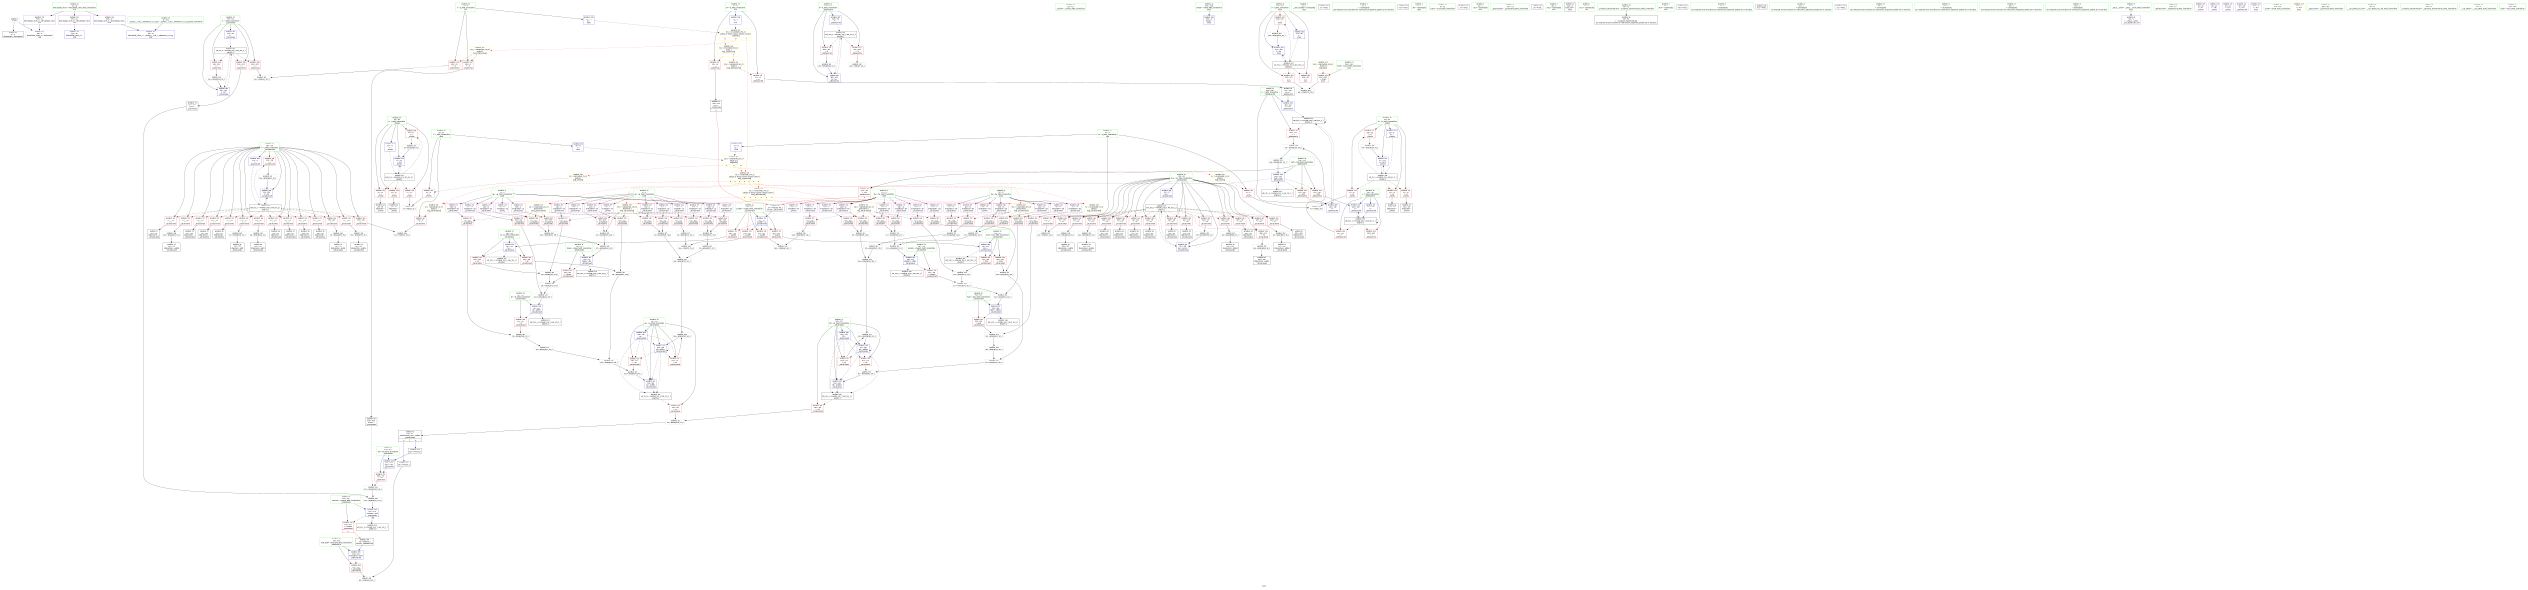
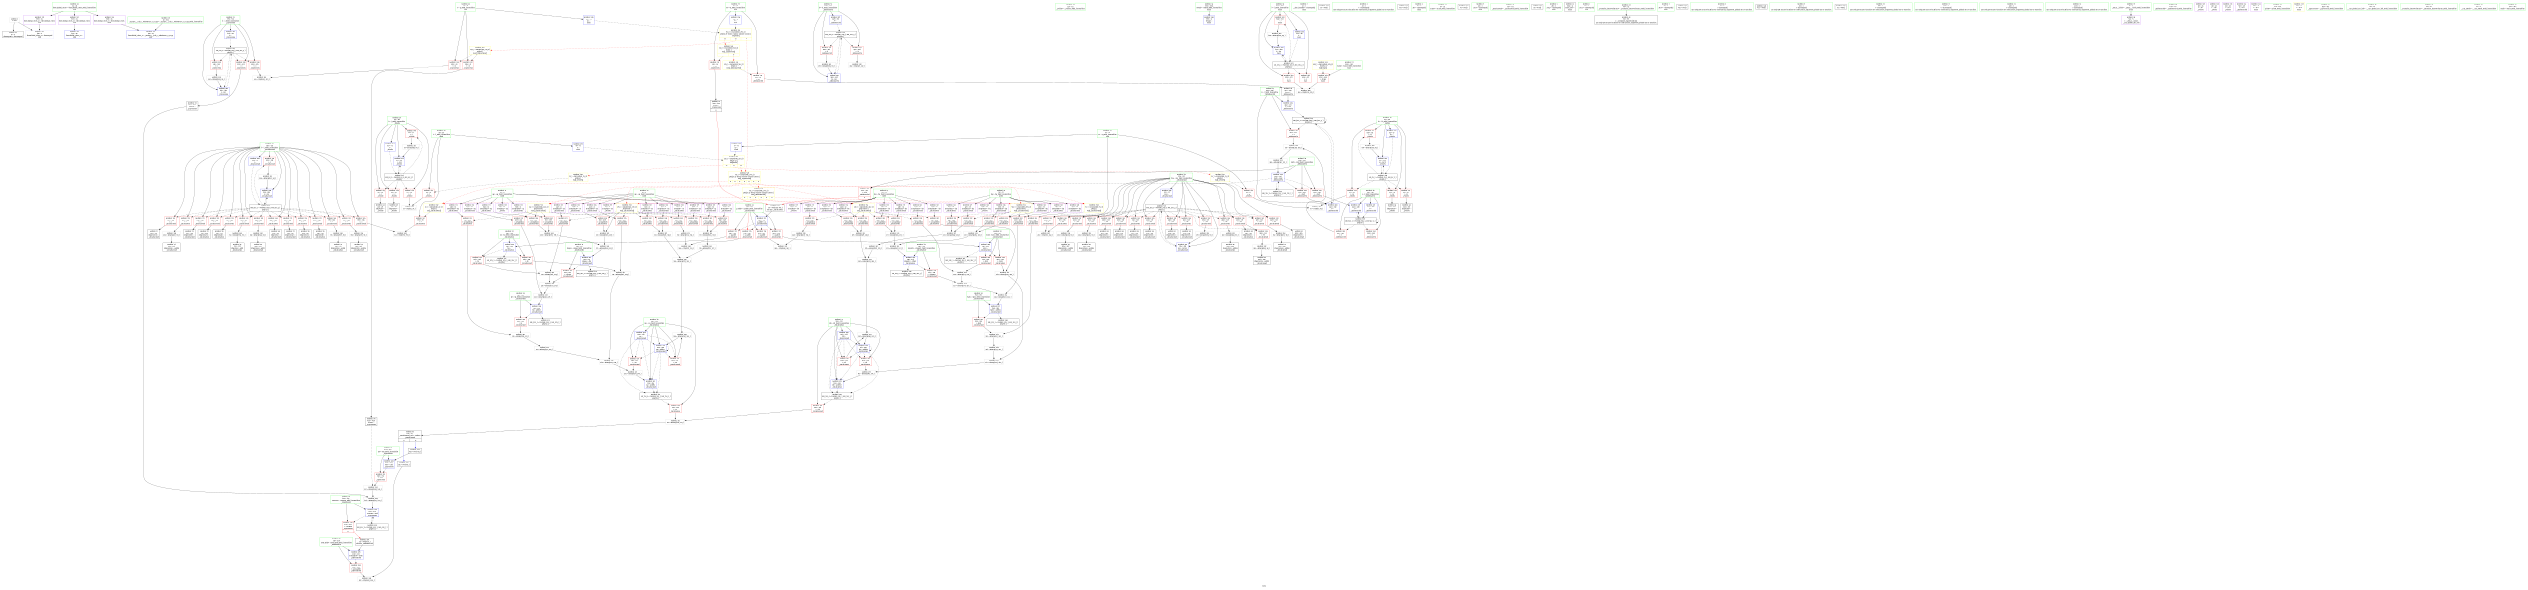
(1229, 198) -> (1251, 227)
